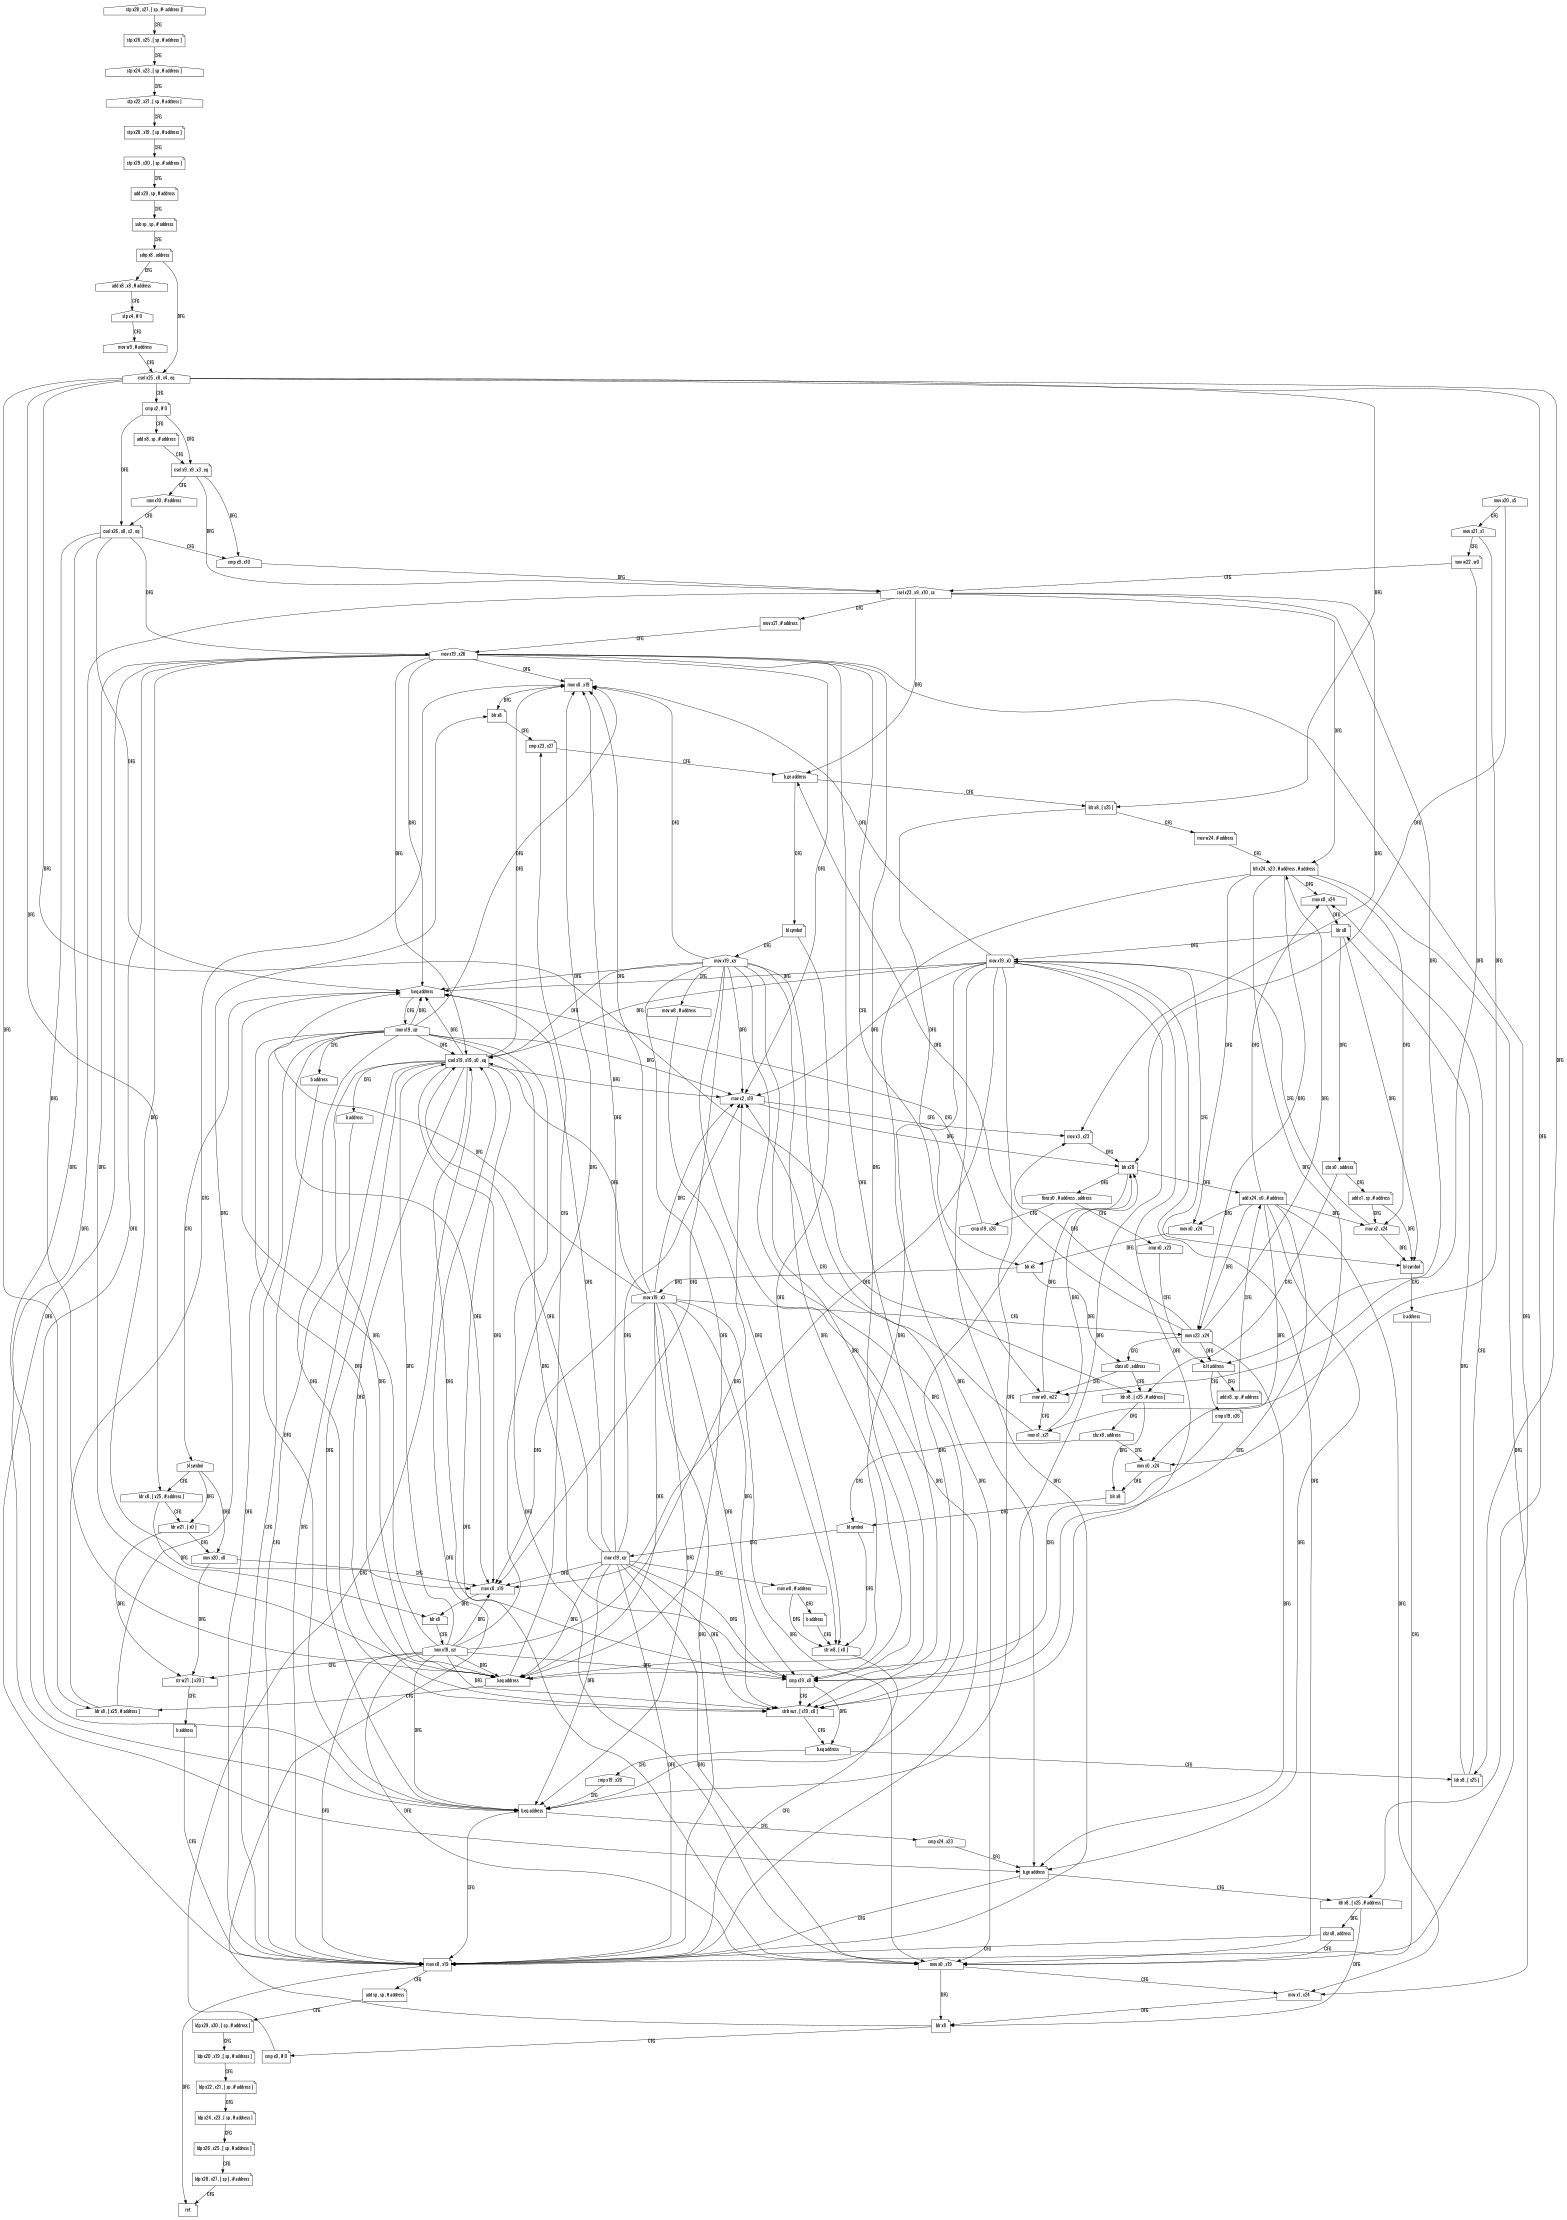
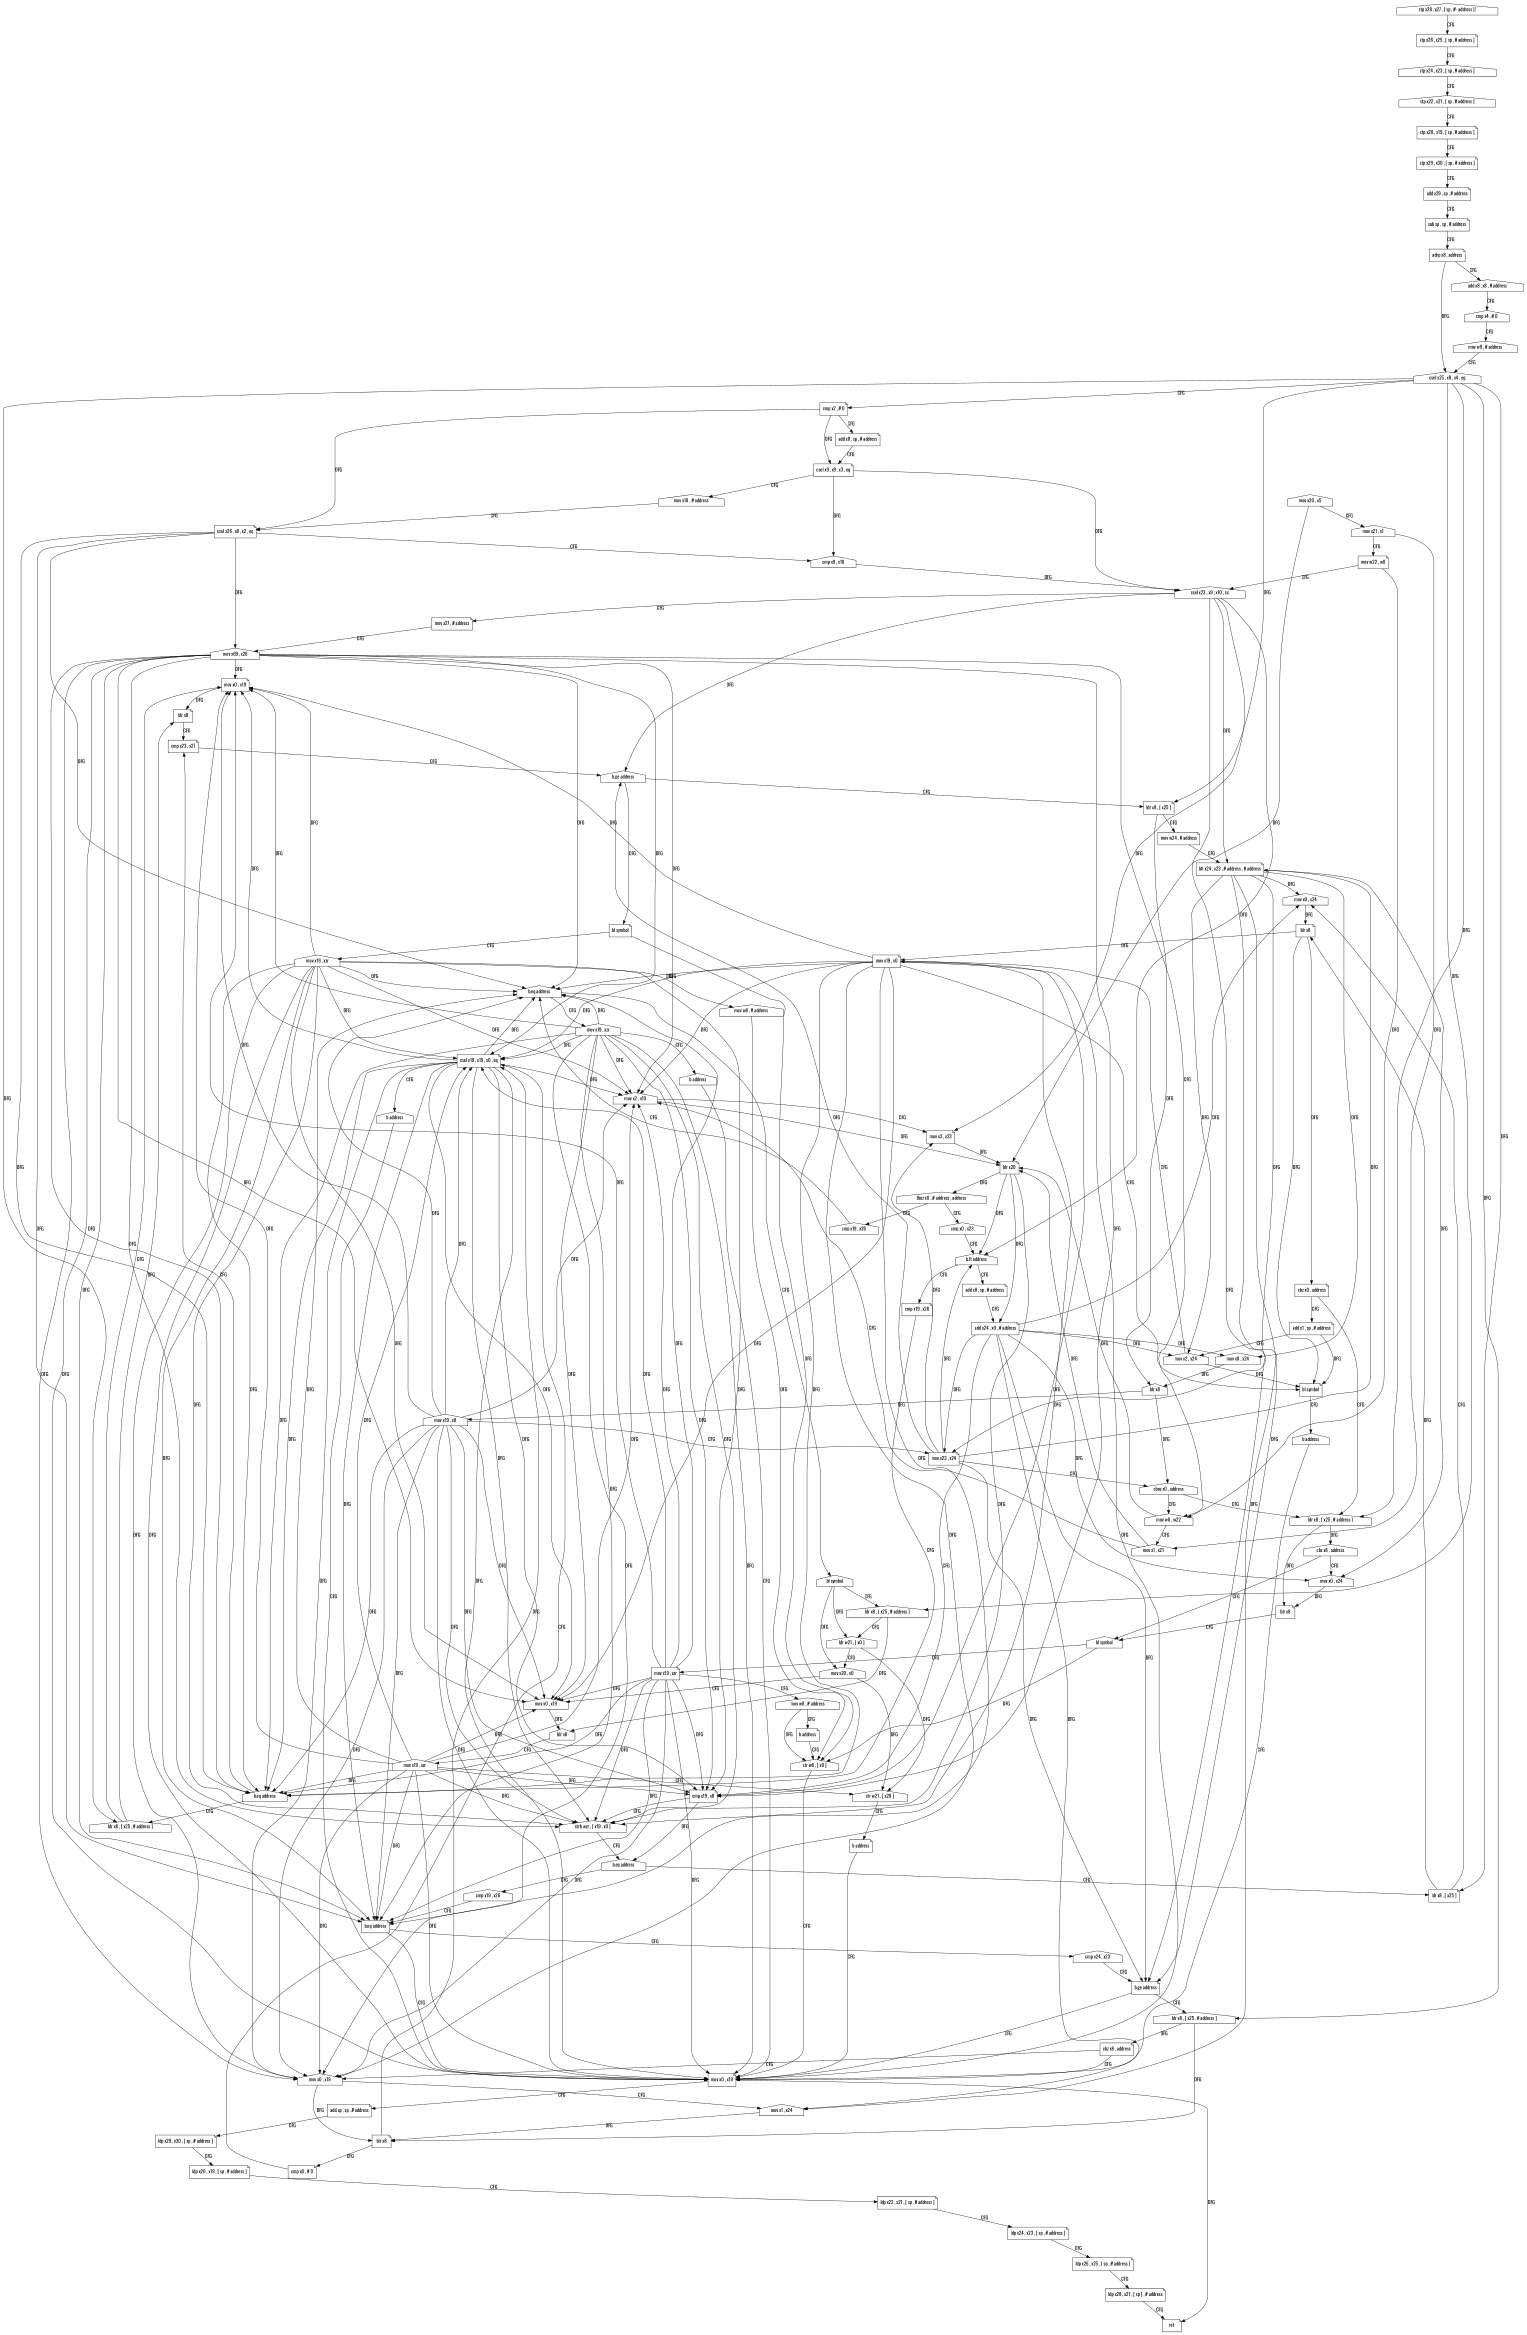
(132, 317) -> (1487, 317)
(453, 654) -> (235, 654)
none -> (996, 1213)
